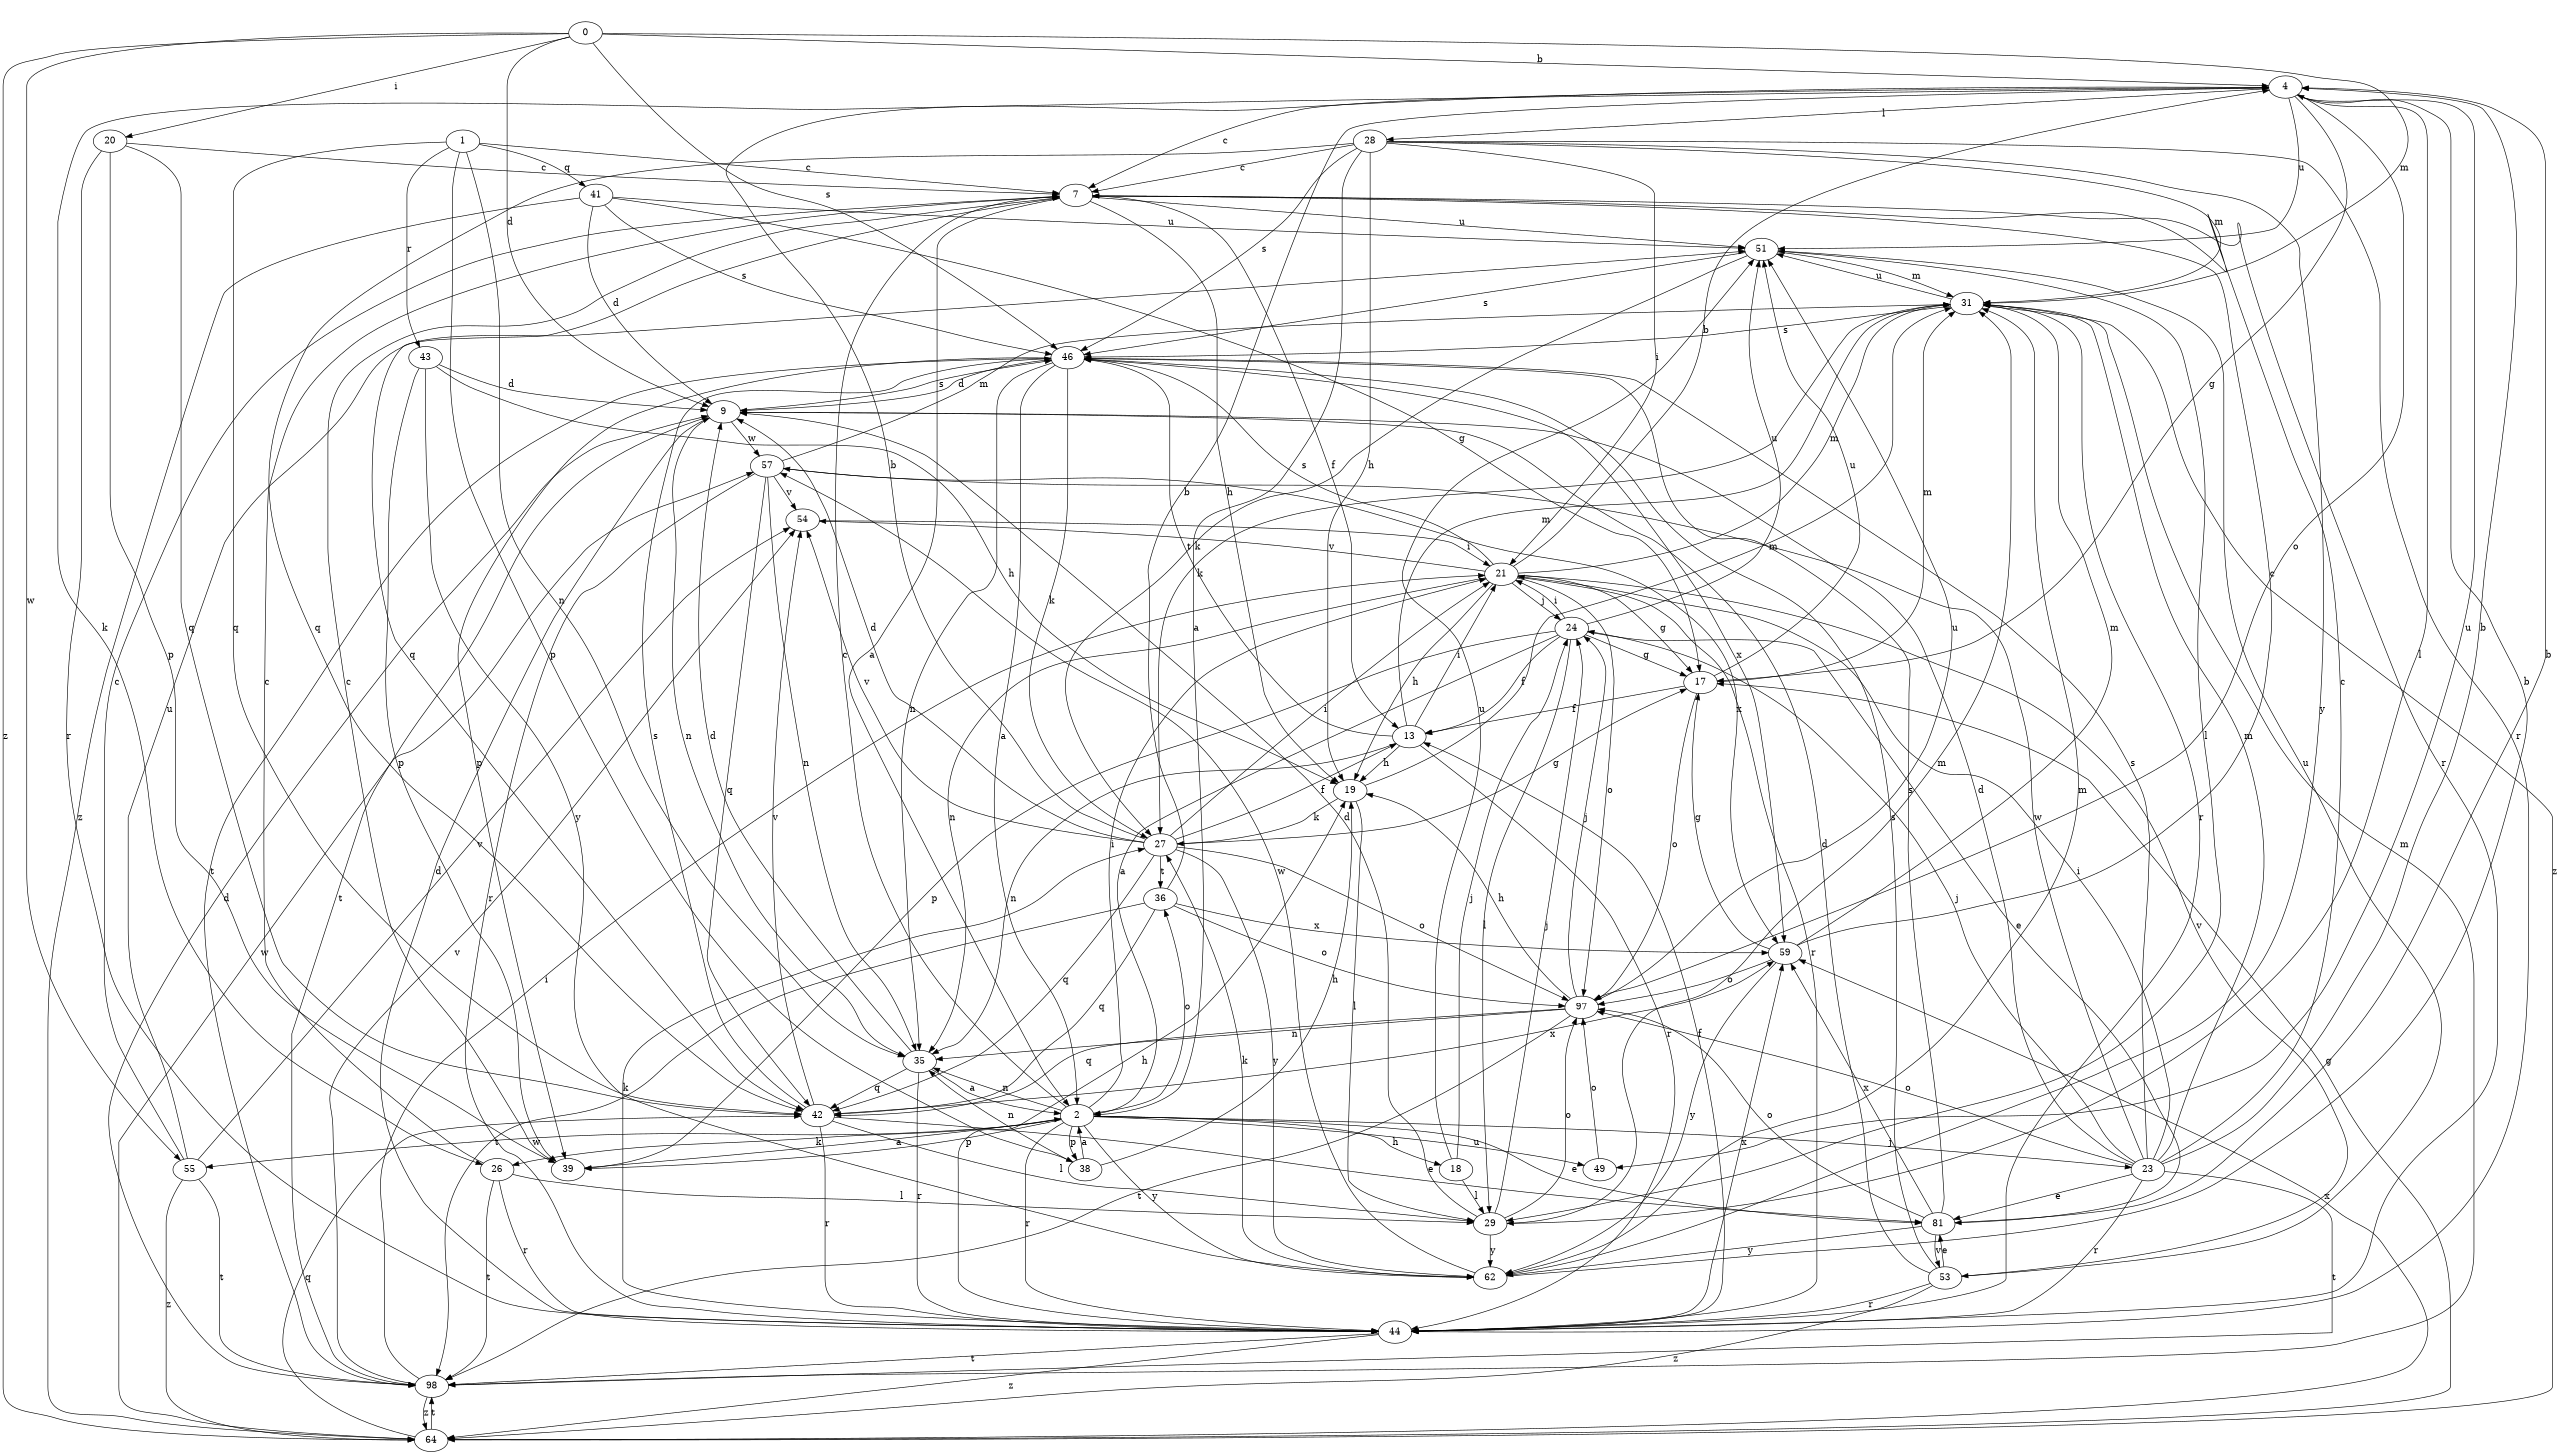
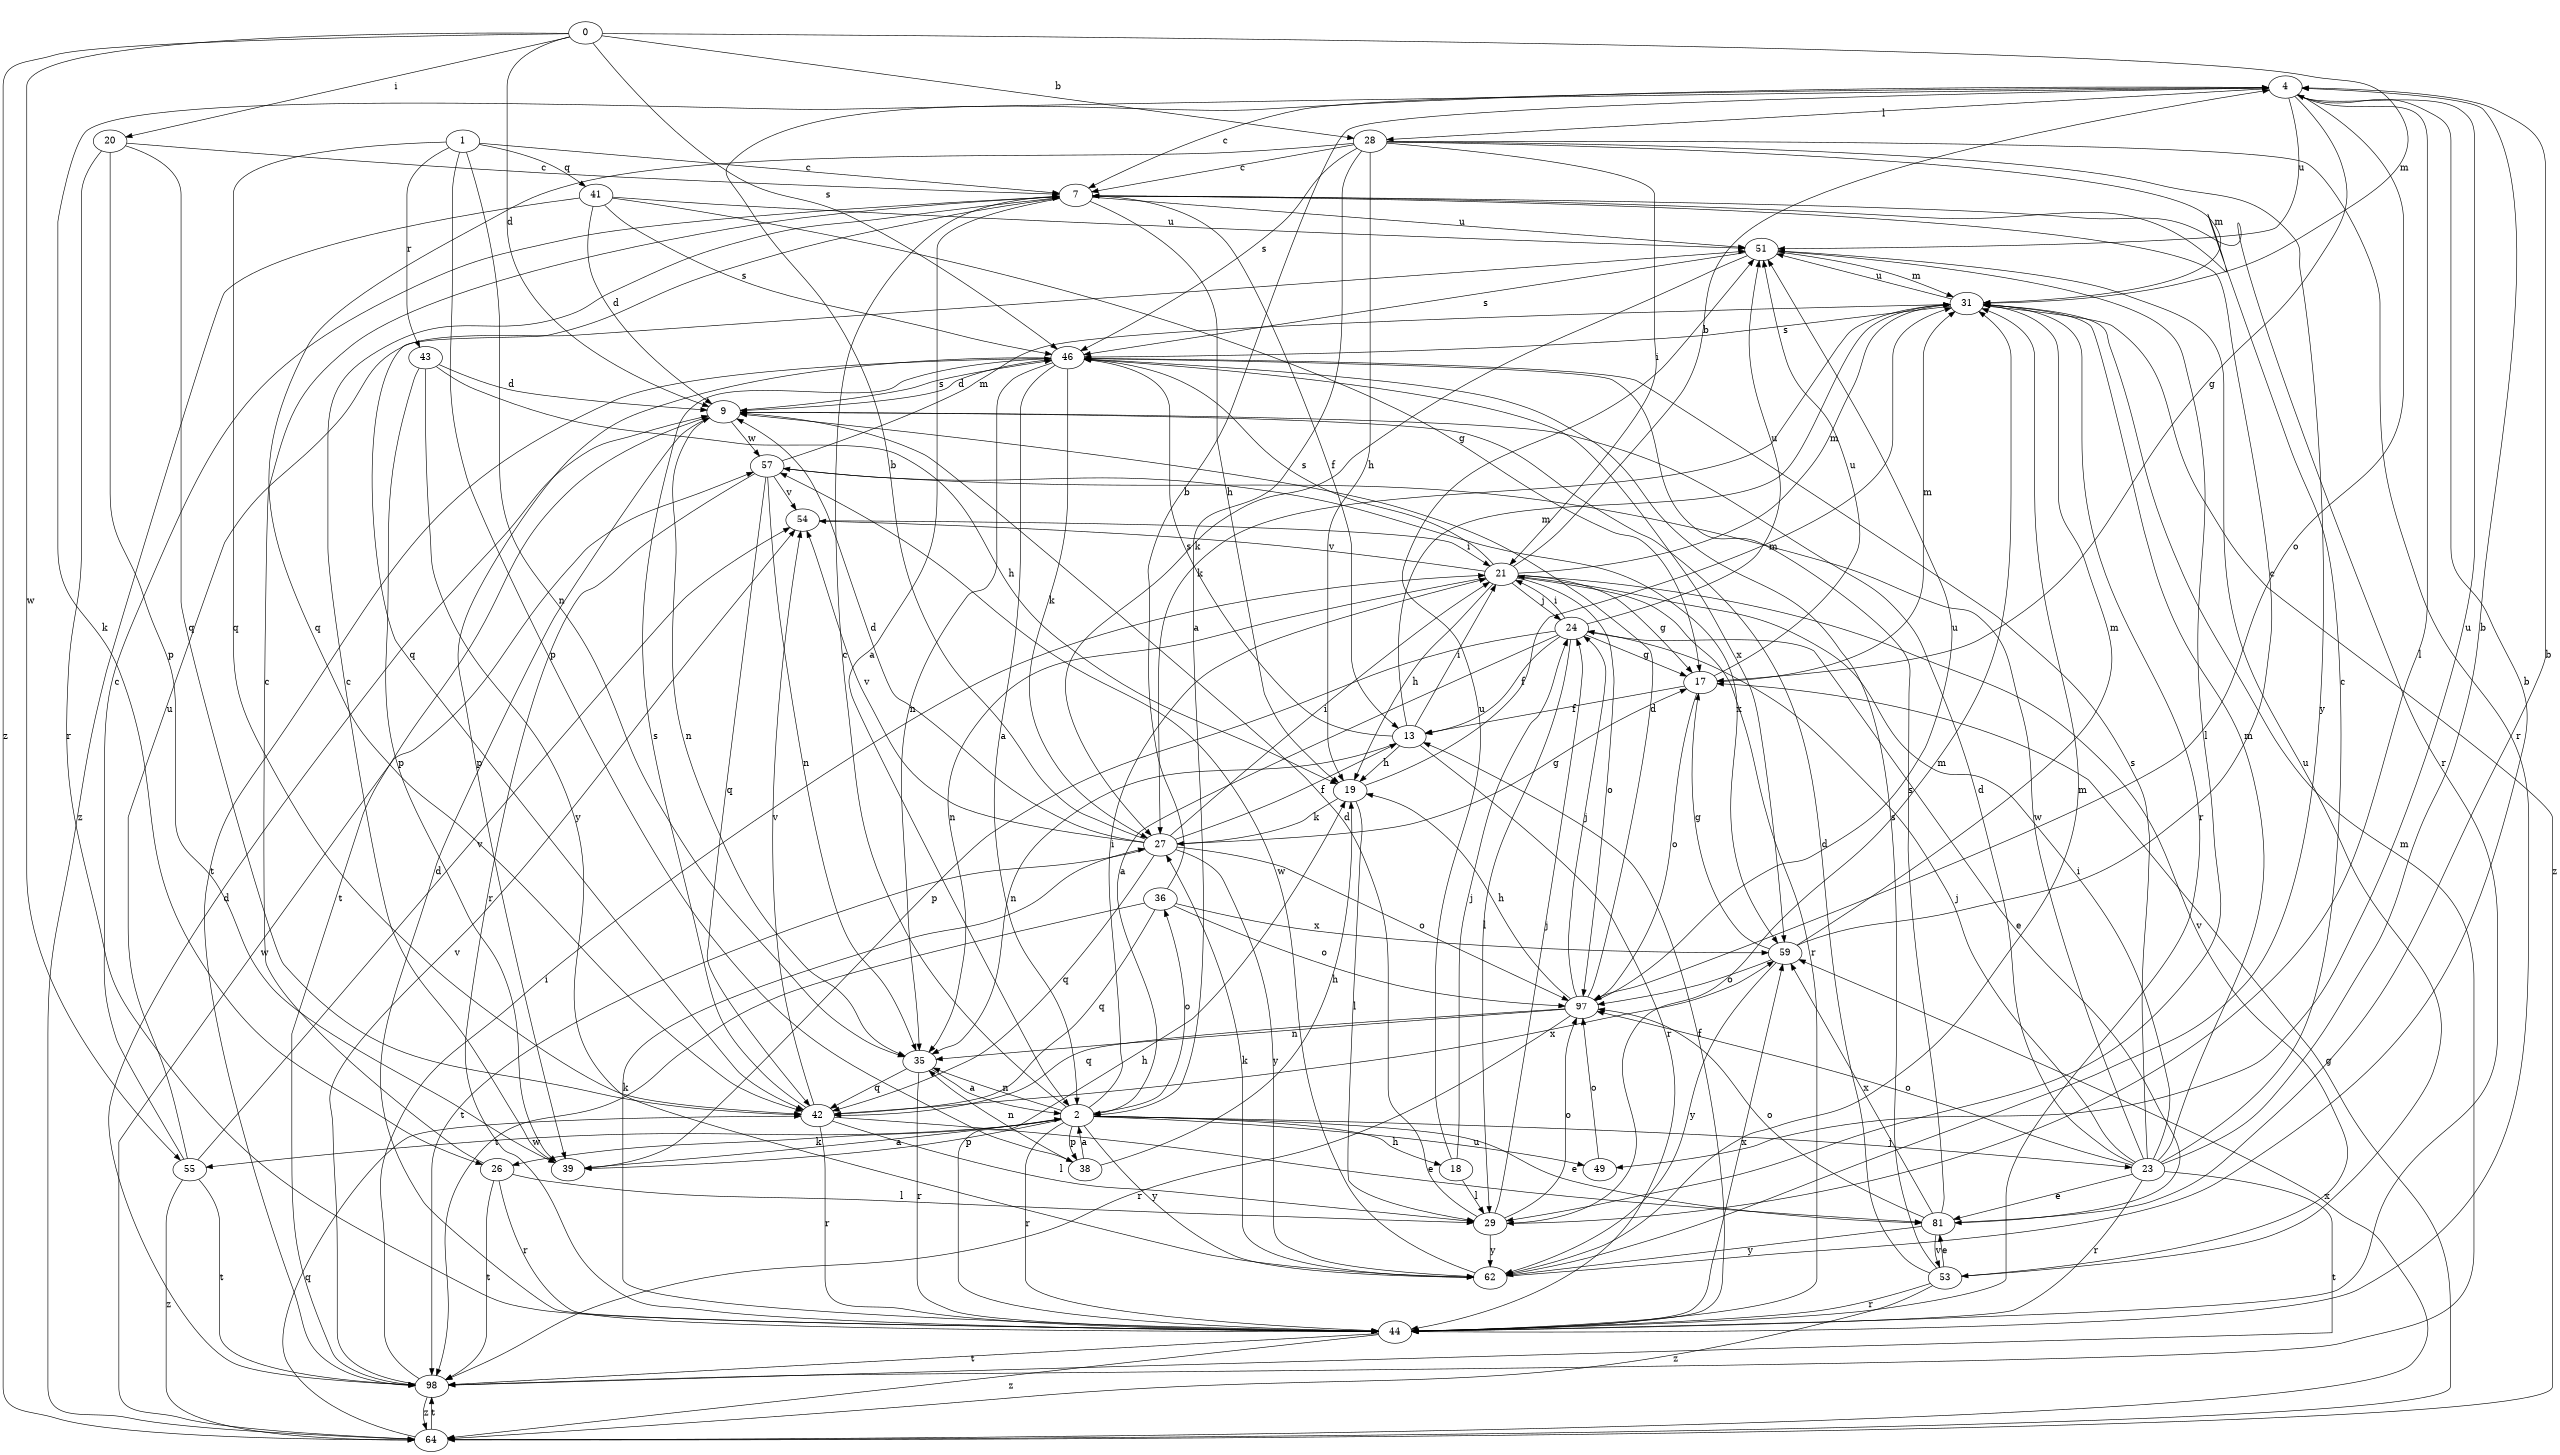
(1432, 60) -> (975, 87)
(1189, 547) -> (1189, 547)
(717, 770) -> (1392, 506)
(1160, 869) -> (683, 972)
(1140, 1197) -> (1140, 1197)
